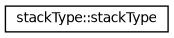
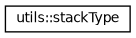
(87, 19) -> (68, 19)
